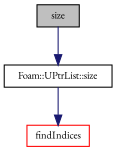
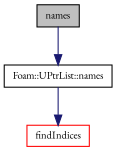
(58, 16) -> (58, 16)
(58, 76) -> (58, 76)
